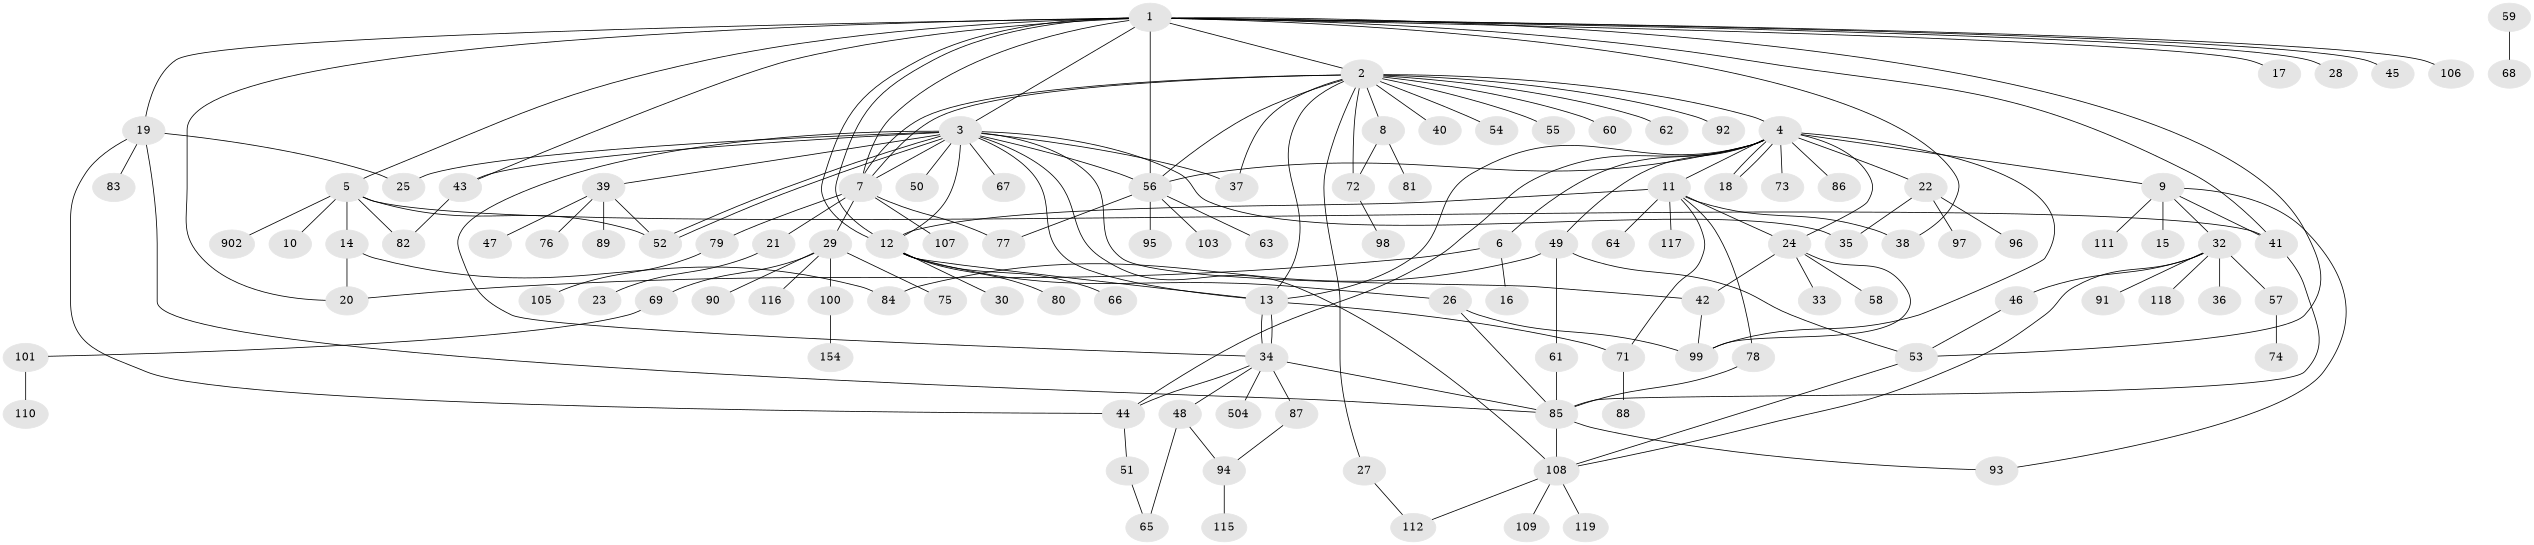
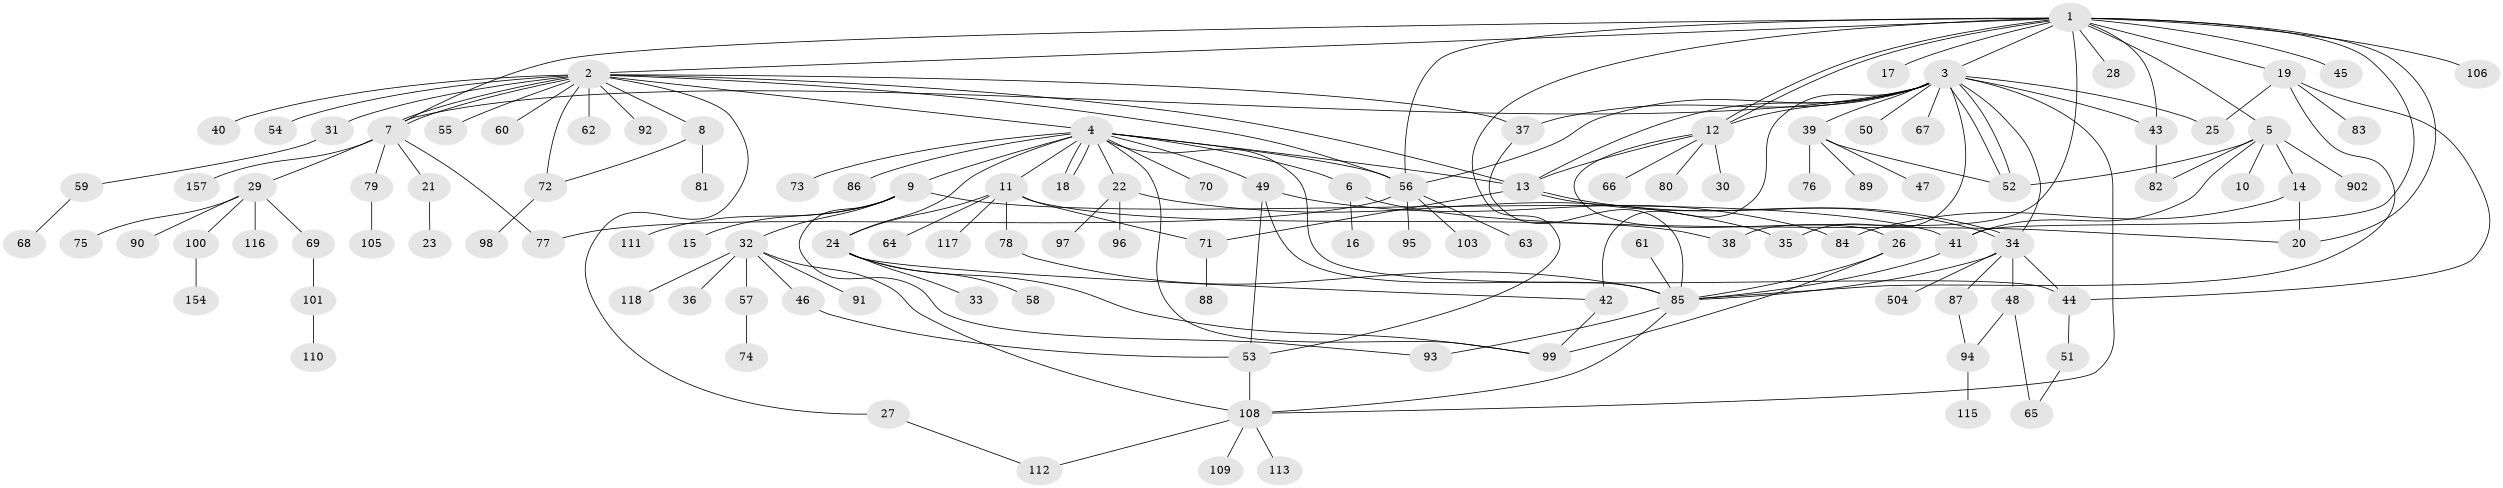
none -> (332, 131)
none -> (1206, 187)
(1275, 206) -> none
none -> (1579, 217)
(945, 244) -> (197, 187)
(1557, 301) -> (1423, 282)
(1586, 528) -> (1280, 471)
